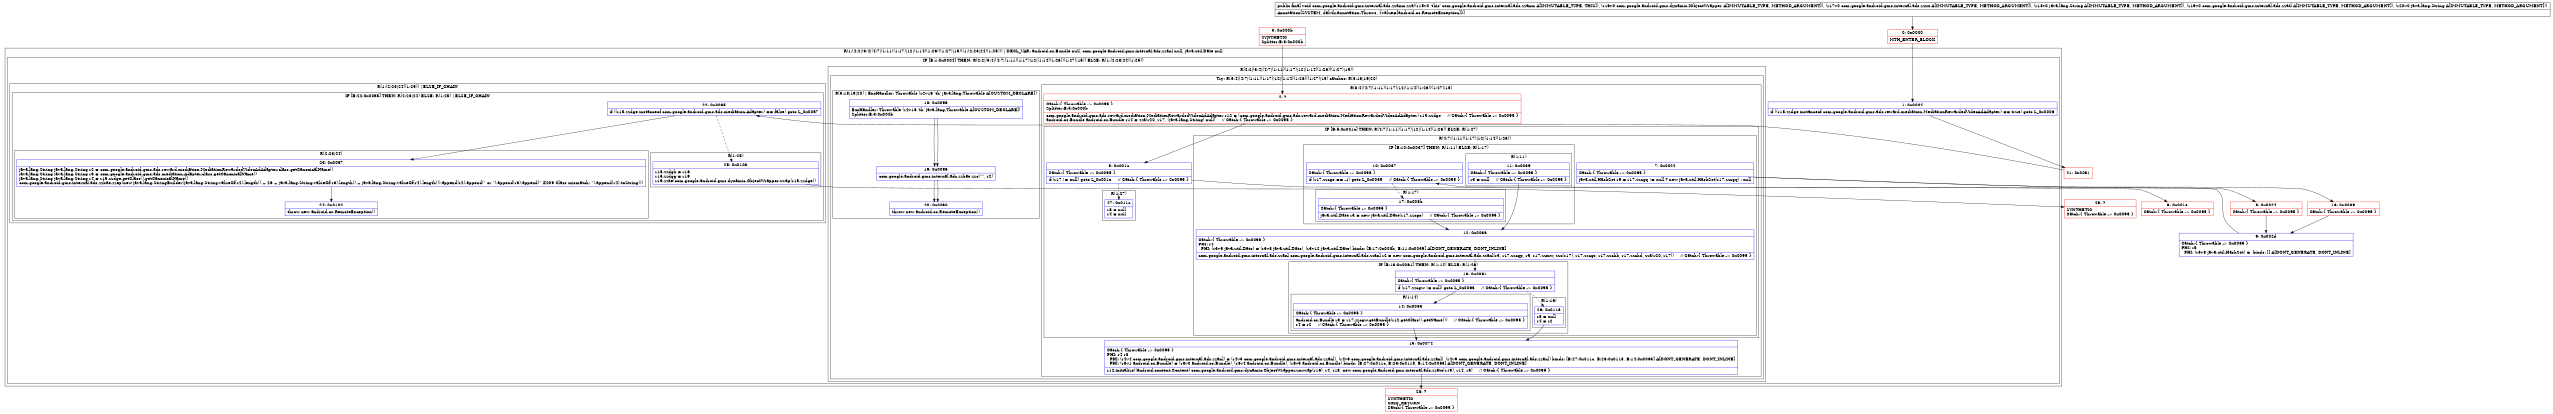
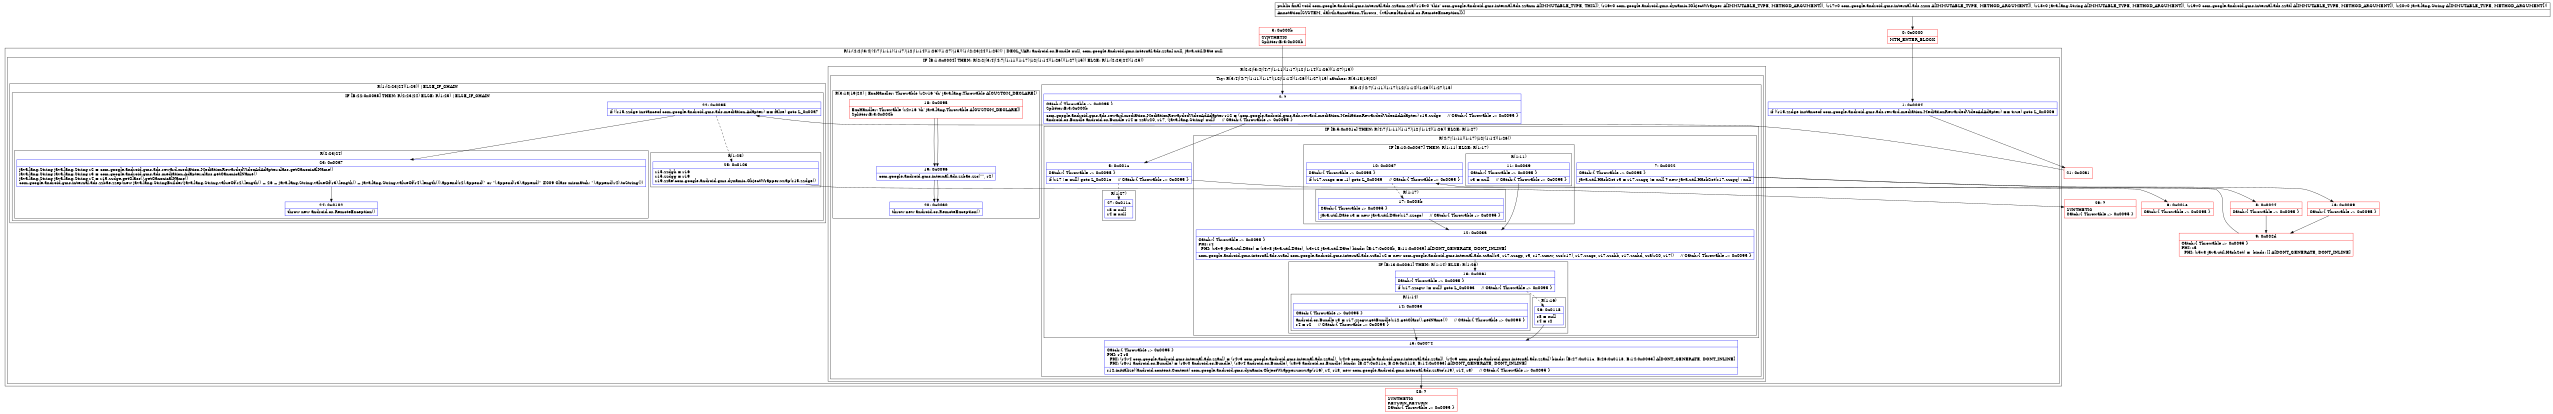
(936, 109) -> (936, 109)
(1282, 109) -> (1282, 109)
(2266, 245) -> (2266, 245)
(1446, 297) -> none
(1404, 403) -> (1408, 403)
